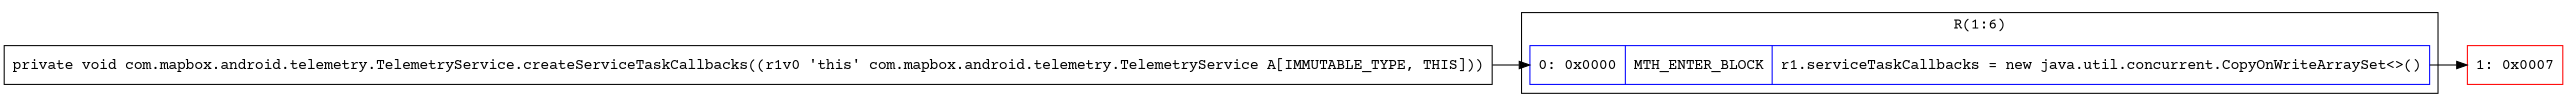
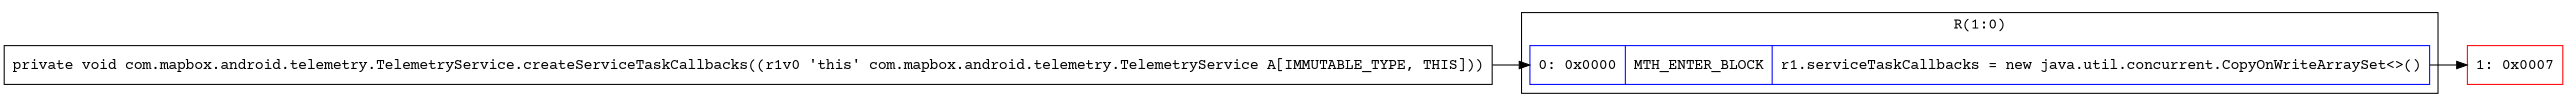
(1980, 25) -> (1980, 25)
